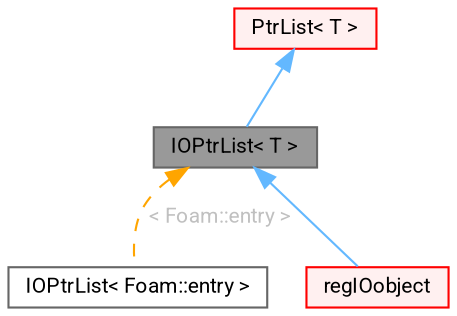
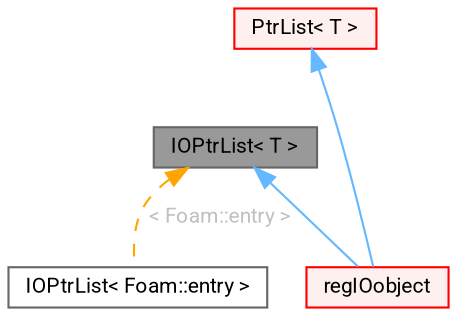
(265, 98) -> (348, 168)
